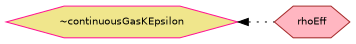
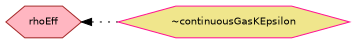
(261, 22) -> (105, 22)
